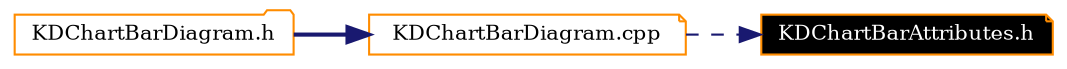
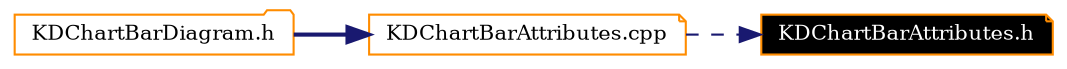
(527, 35) -> (527, 35)
